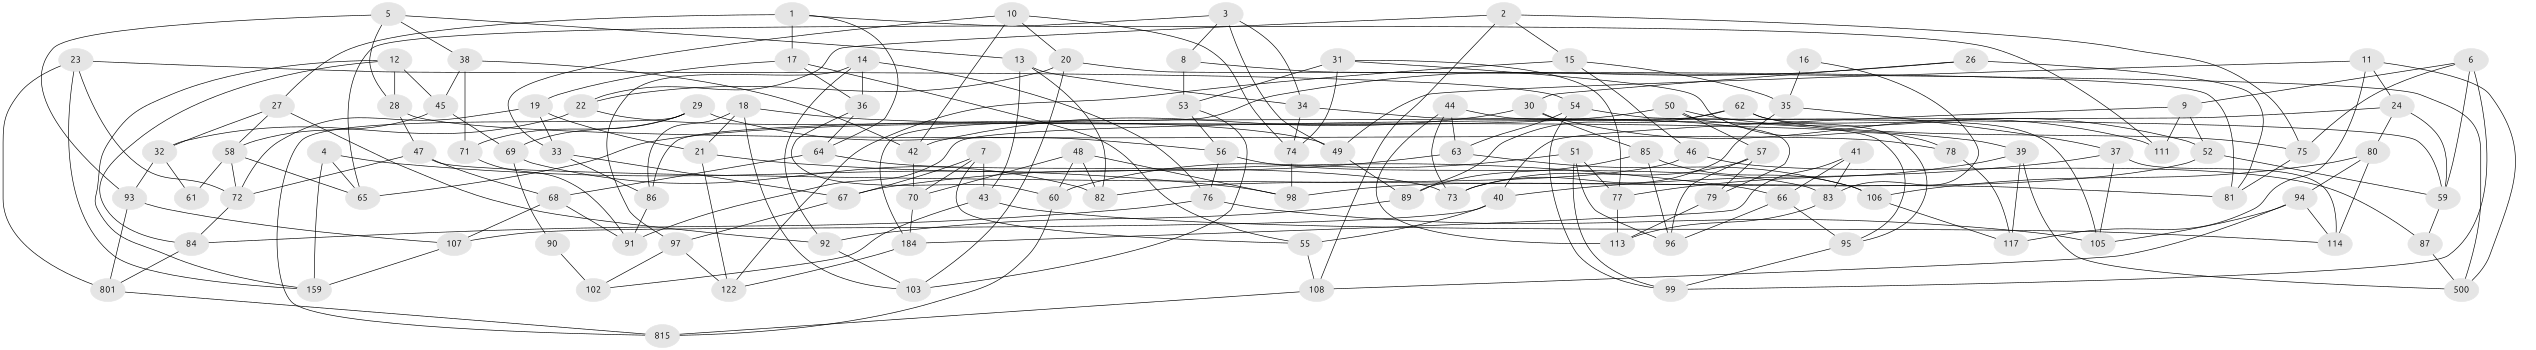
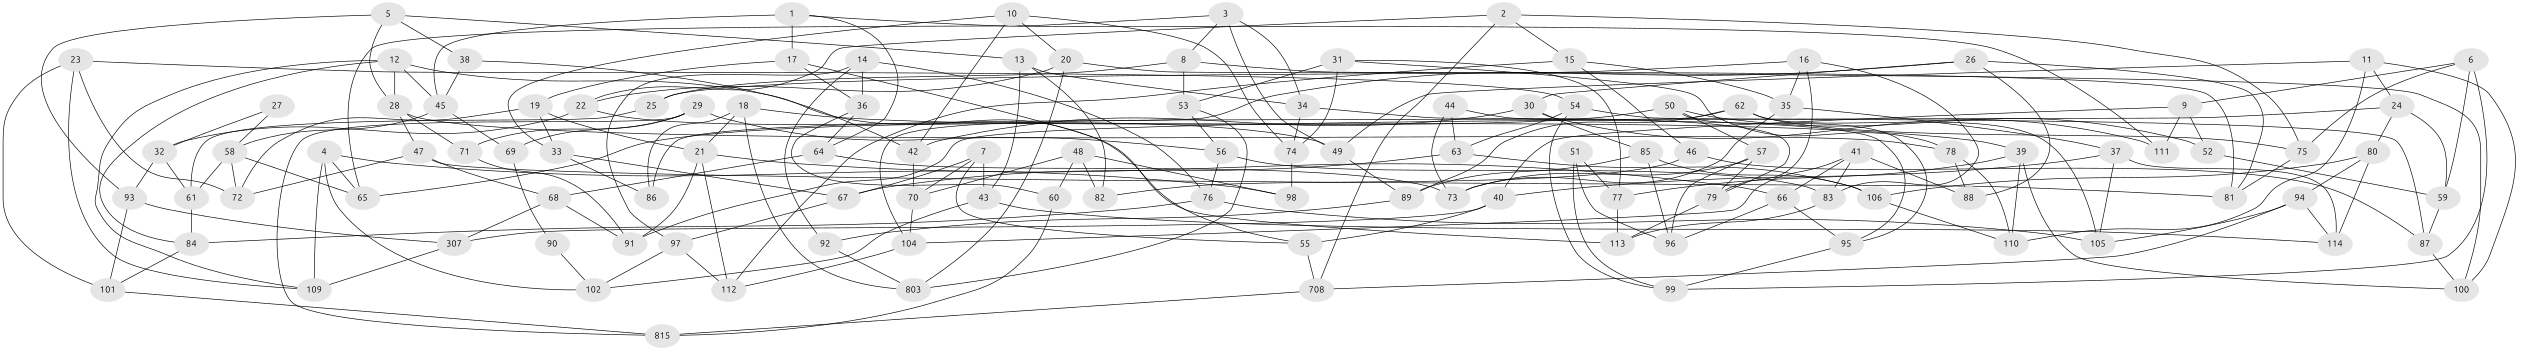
(559, 21) -> (592, 23)
(465, 106) -> (430, 129)
none -> (652, 106)
(2119, 123) -> (2155, 123)
none -> (1801, 156)
(1312, 166) -> none
(692, 183) -> none
(1752, 185) -> none
none -> (1969, 198)
(541, 211) -> none
(643, 217) -> (677, 206)
(214, 222) -> (192, 221)
(1437, 232) -> (1018, 121)
(454, 244) -> (454, 244)
(909, 244) -> (909, 244)
(2011, 244) -> (2011, 244)
none -> (426, 266)
(108, 290) -> (108, 290)
(314, 290) -> (314, 290)
(729, 290) -> (729, 290)
(914, 290) -> (914, 290)
(1317, 290) -> (1317, 290)
(2462, 290) -> (2462, 290)
